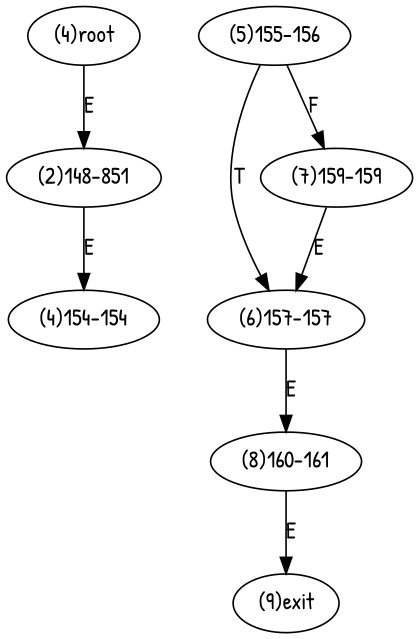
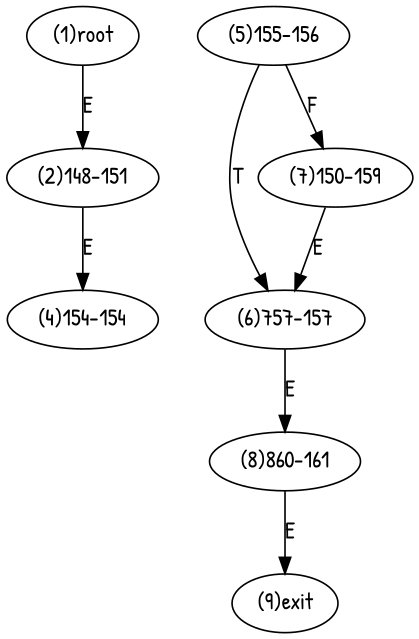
(84, 36) -> (83, 36)
(84, 178) -> (83, 178)
(337, 178) -> (336, 178)
(286, 320) -> (285, 320)
(286, 461) -> (285, 461)
